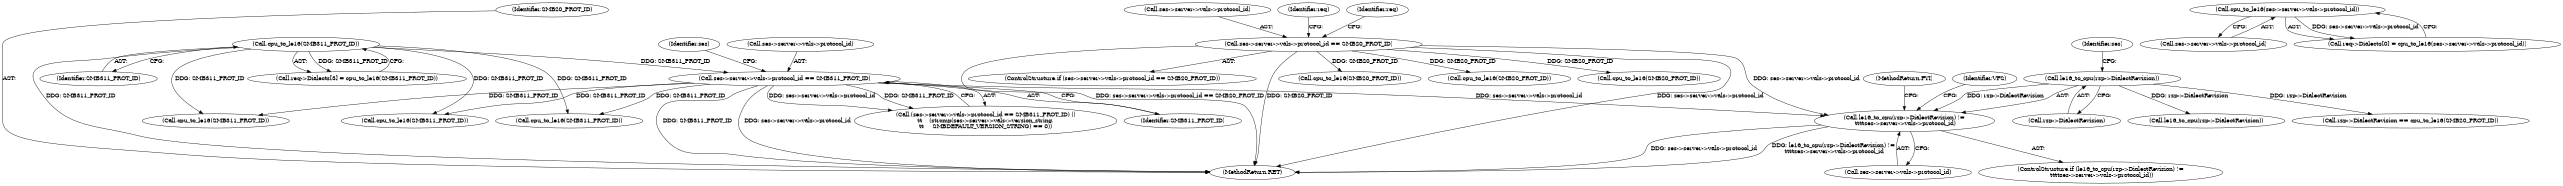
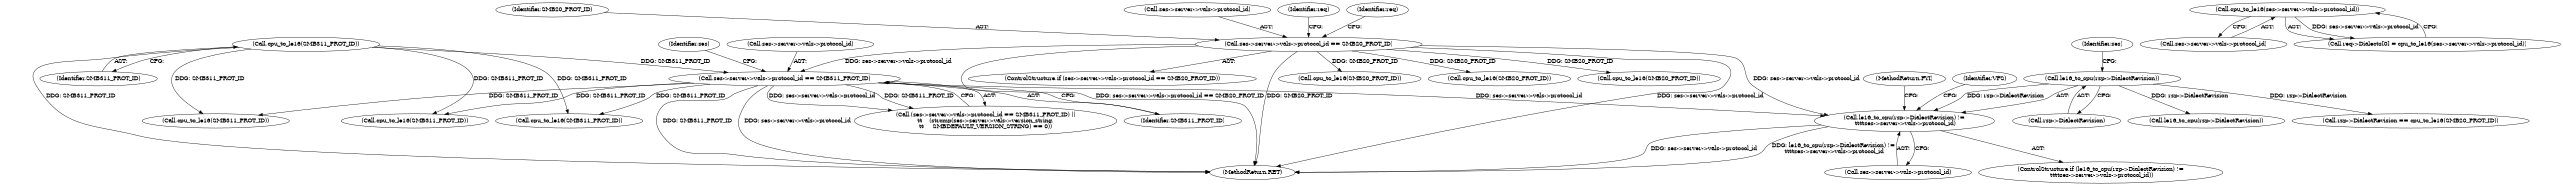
none -> (999, 47)
(357, 79) -> none
(313, 161) -> (910, 26)
